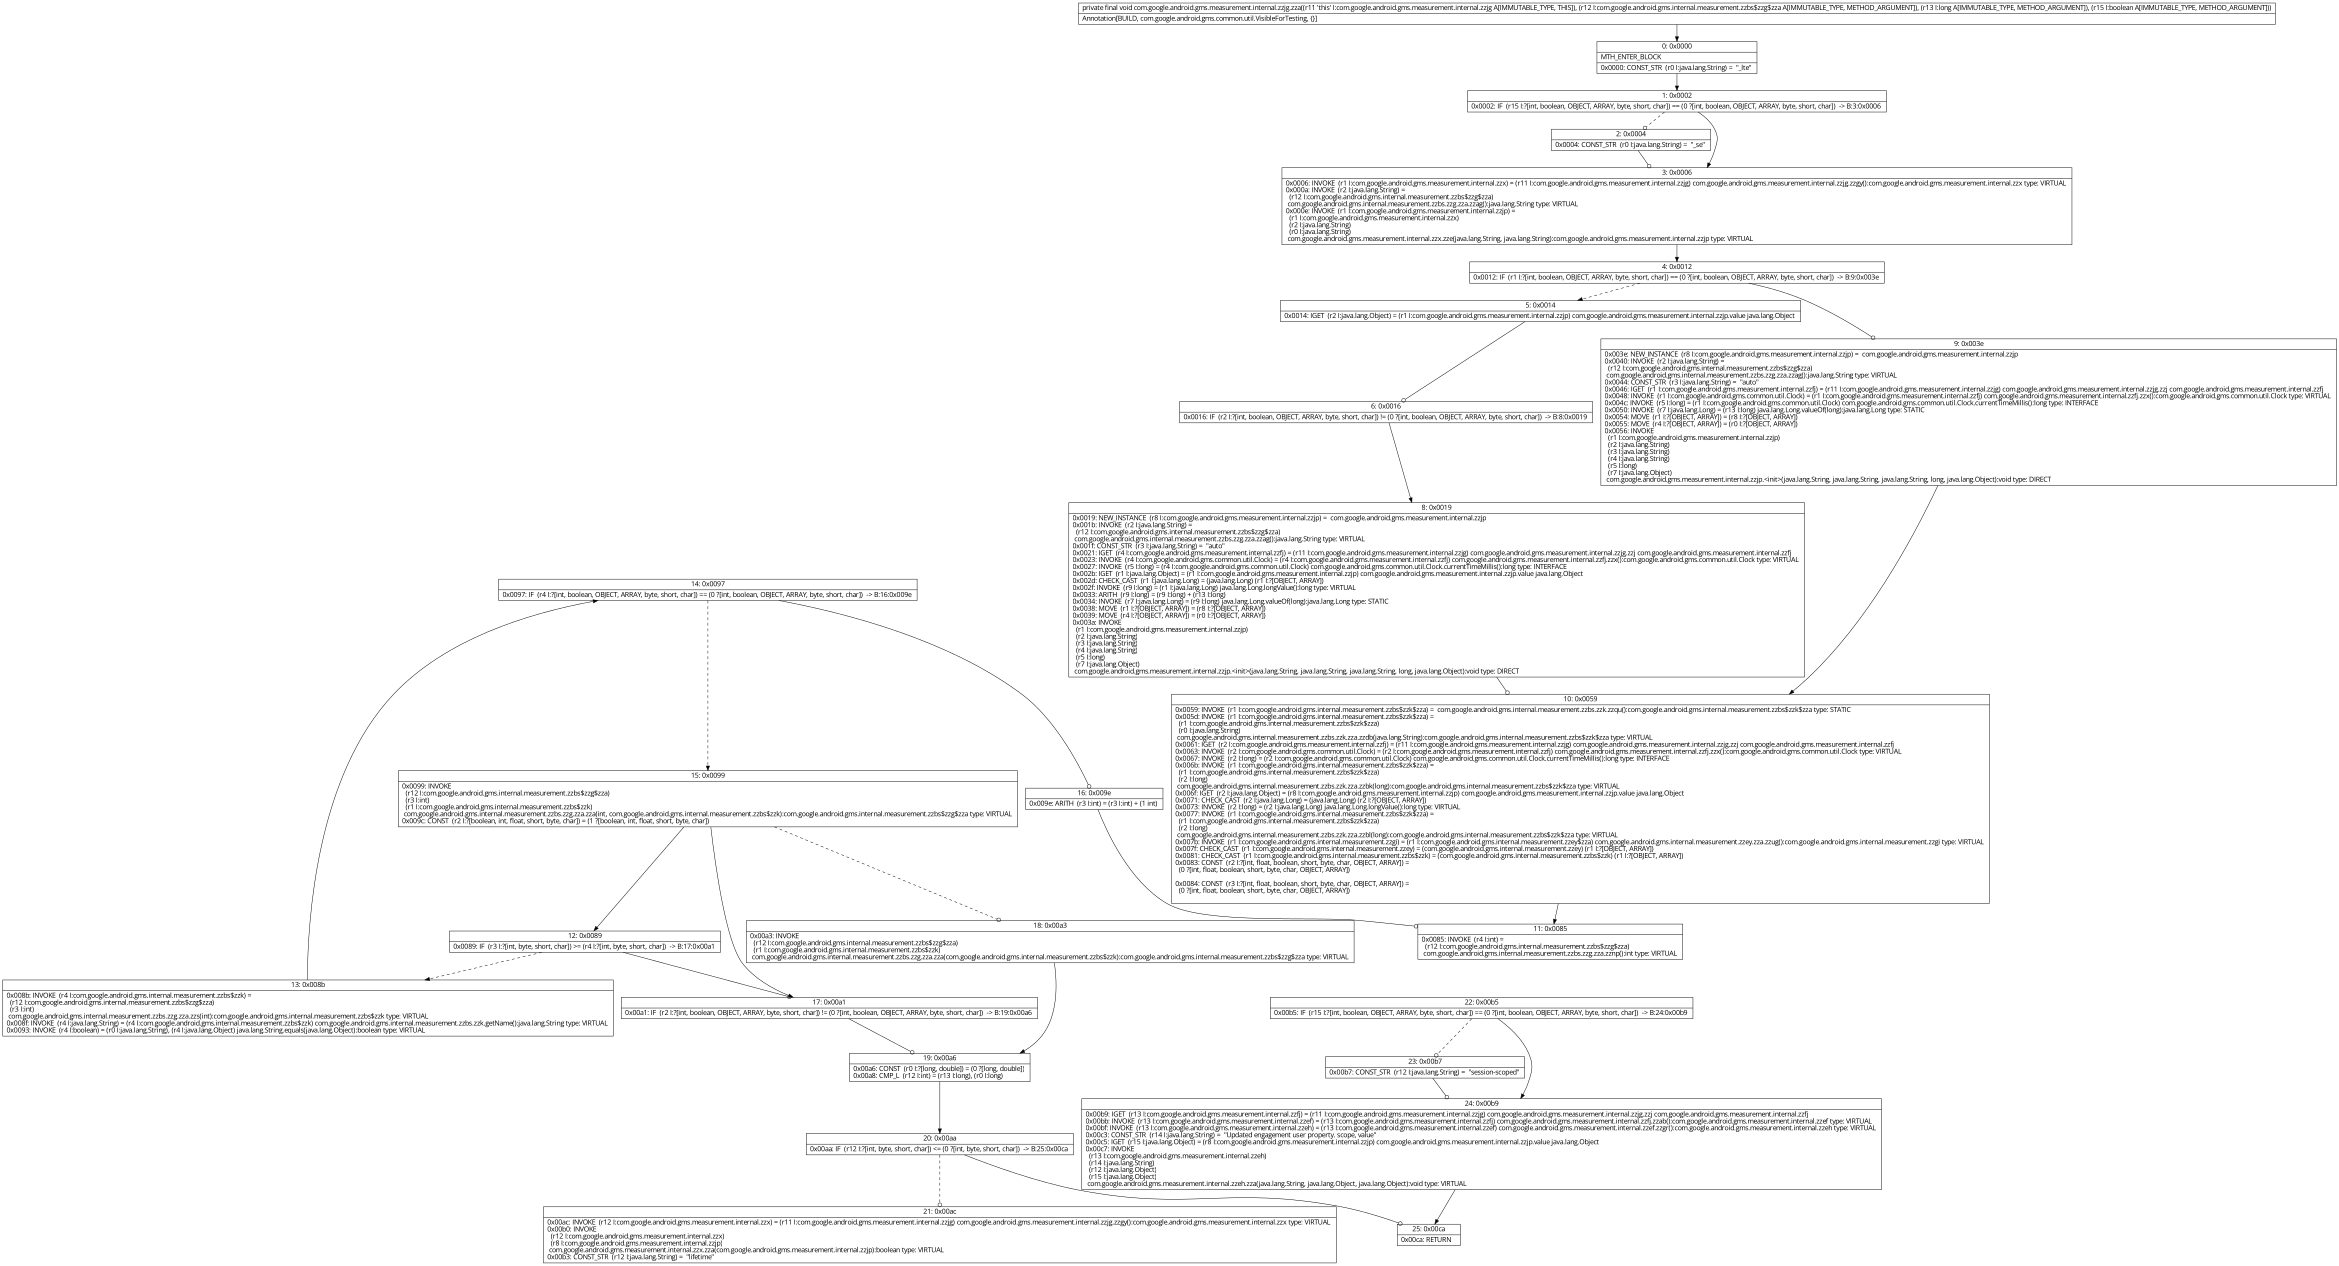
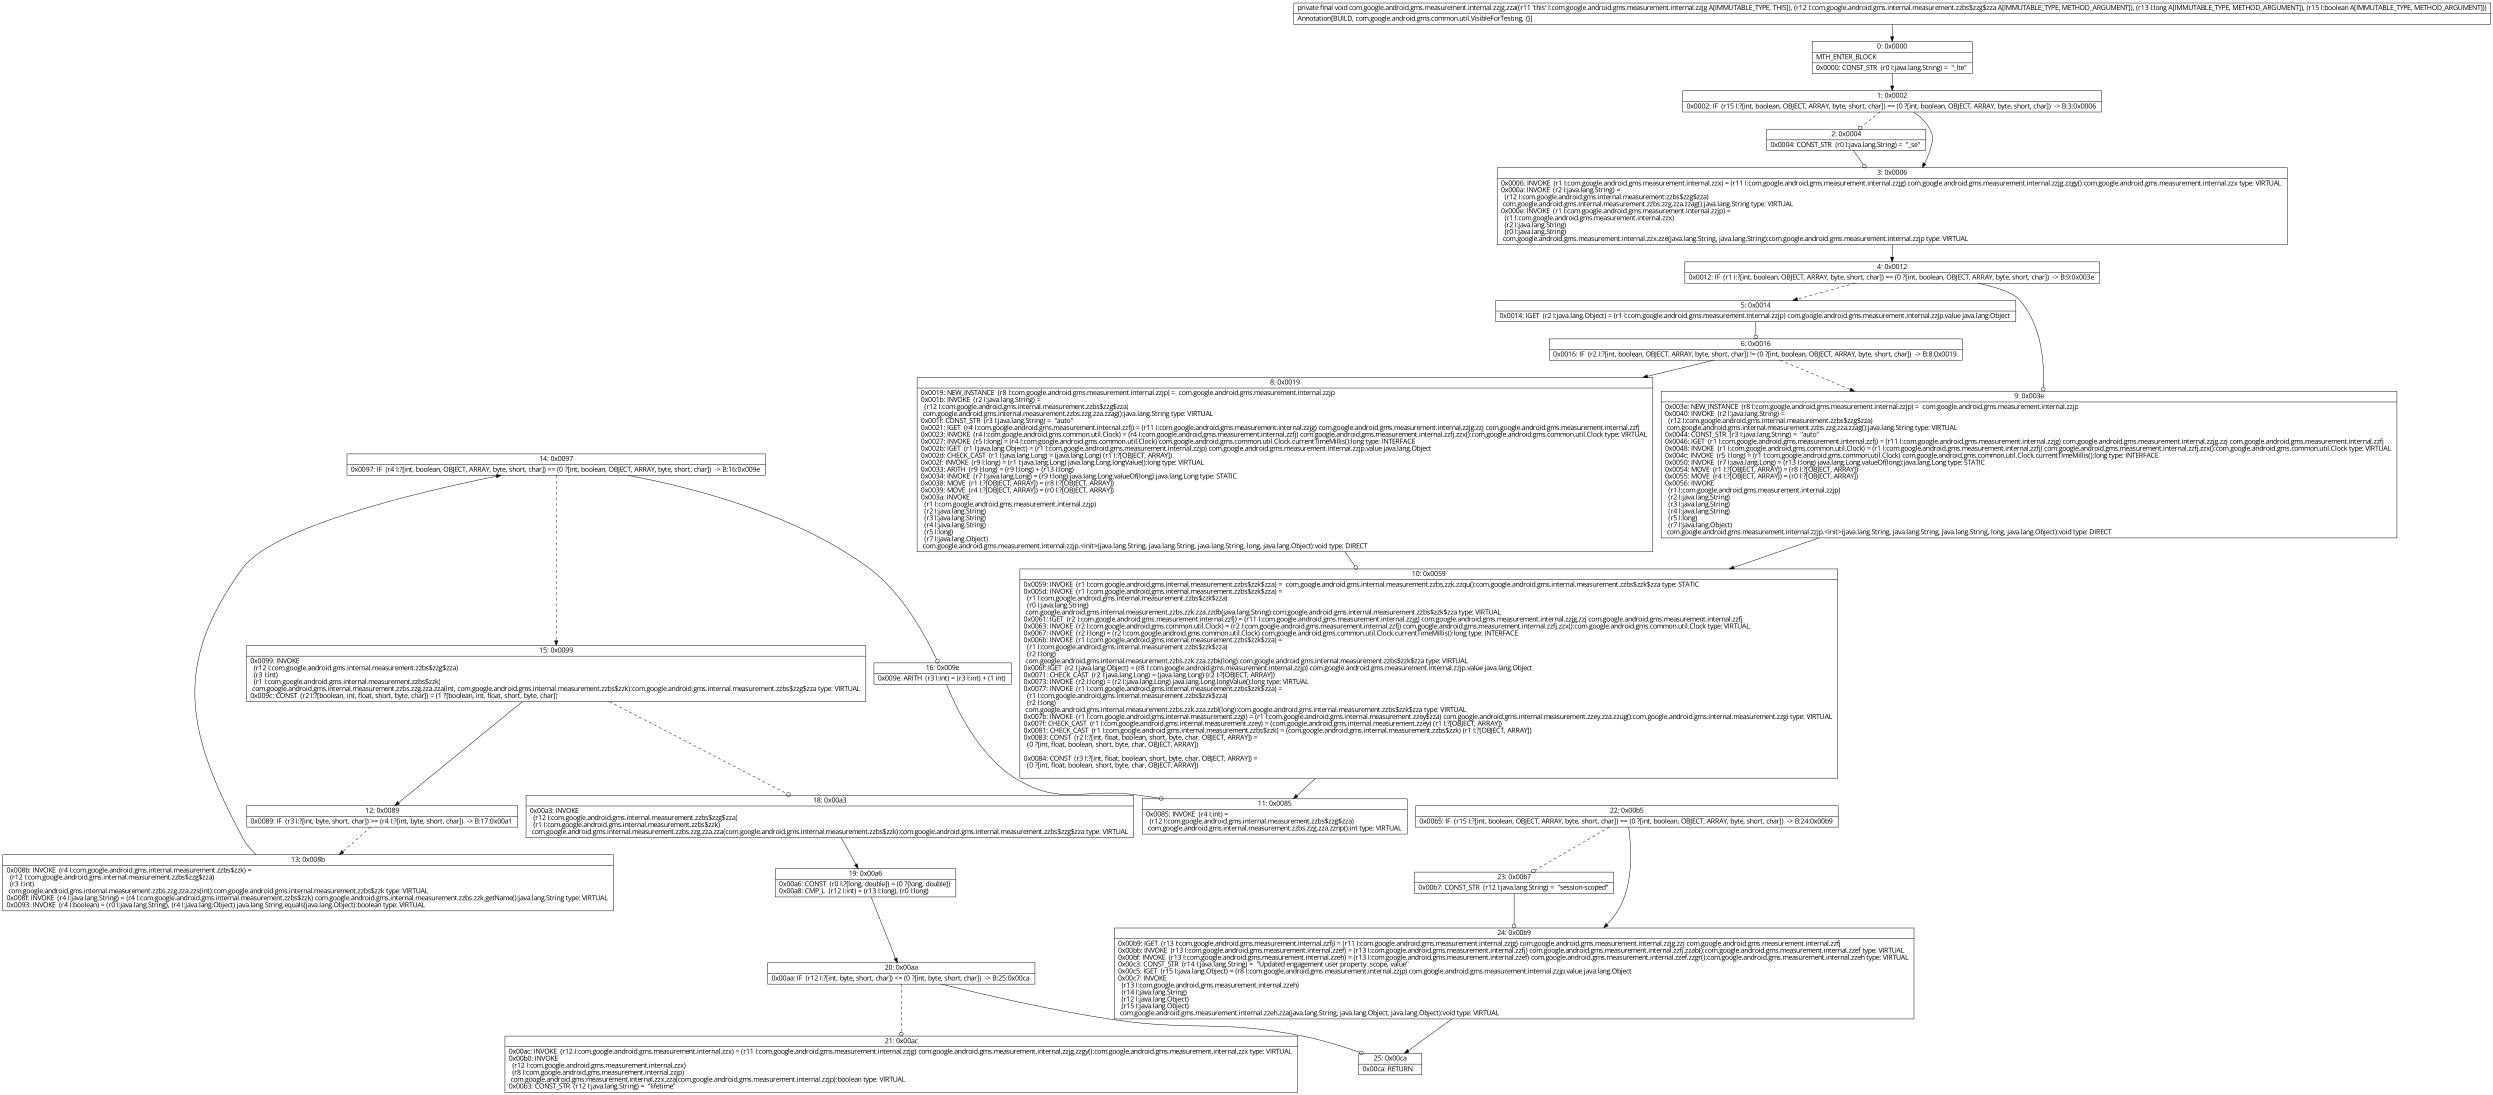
none -> (1815, 375)
(829, 1008) -> none
